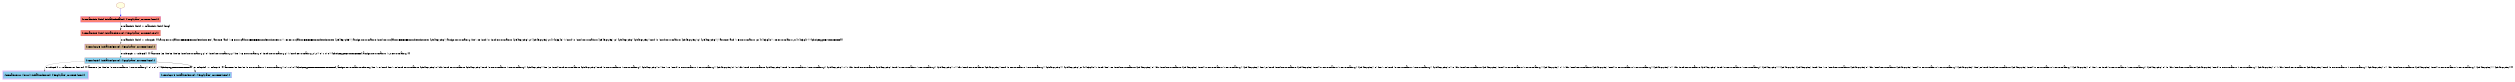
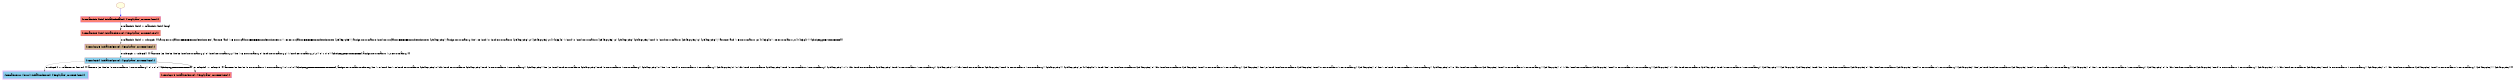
(196, 75) -> (196, 75)
